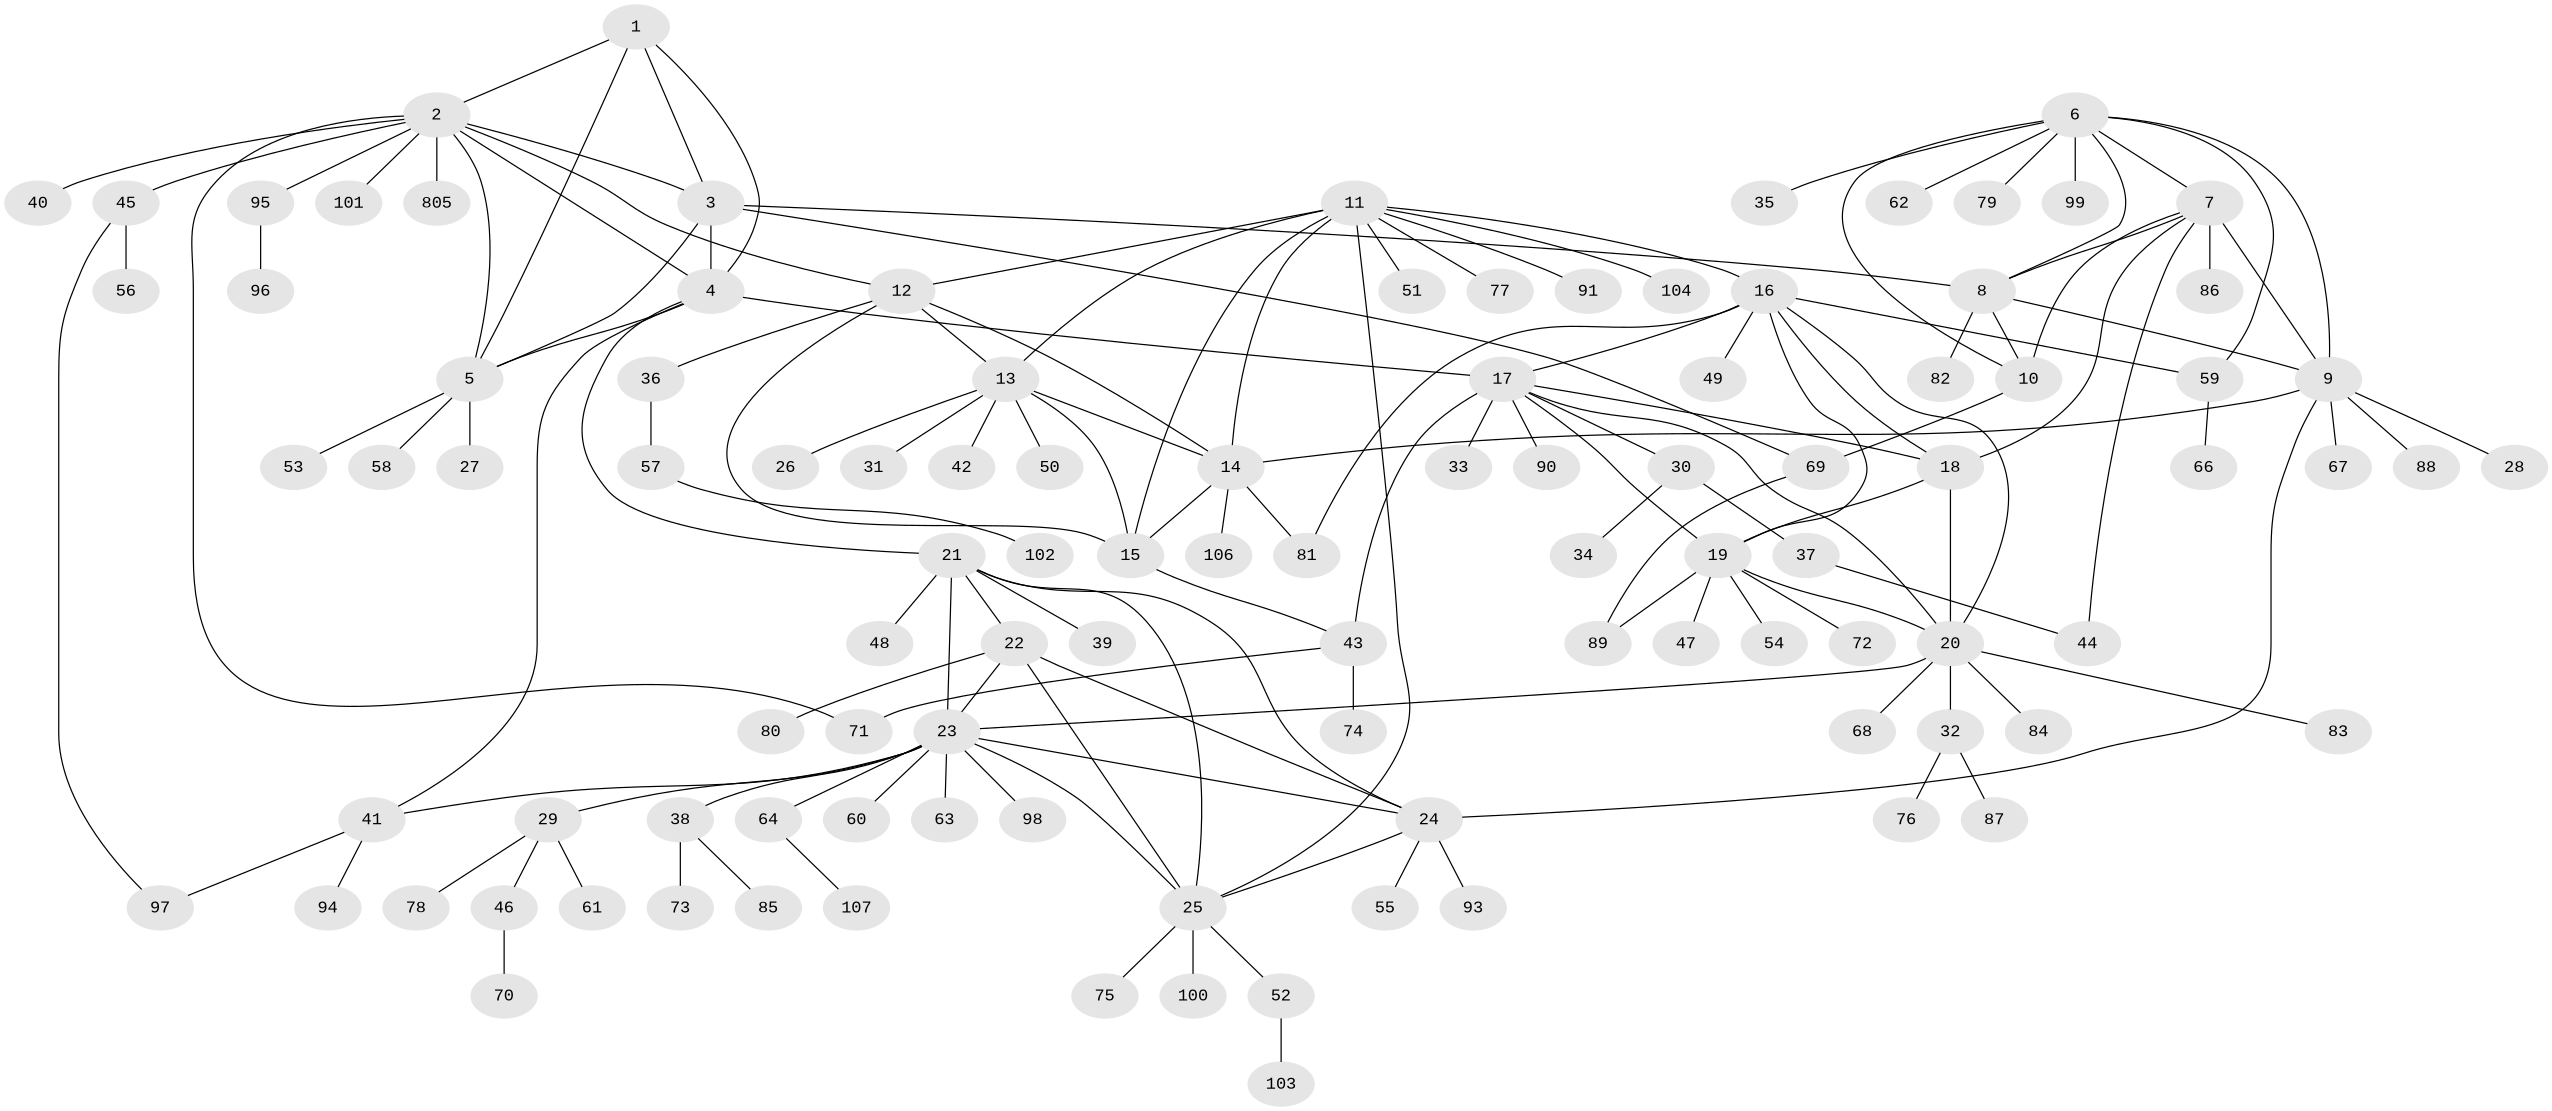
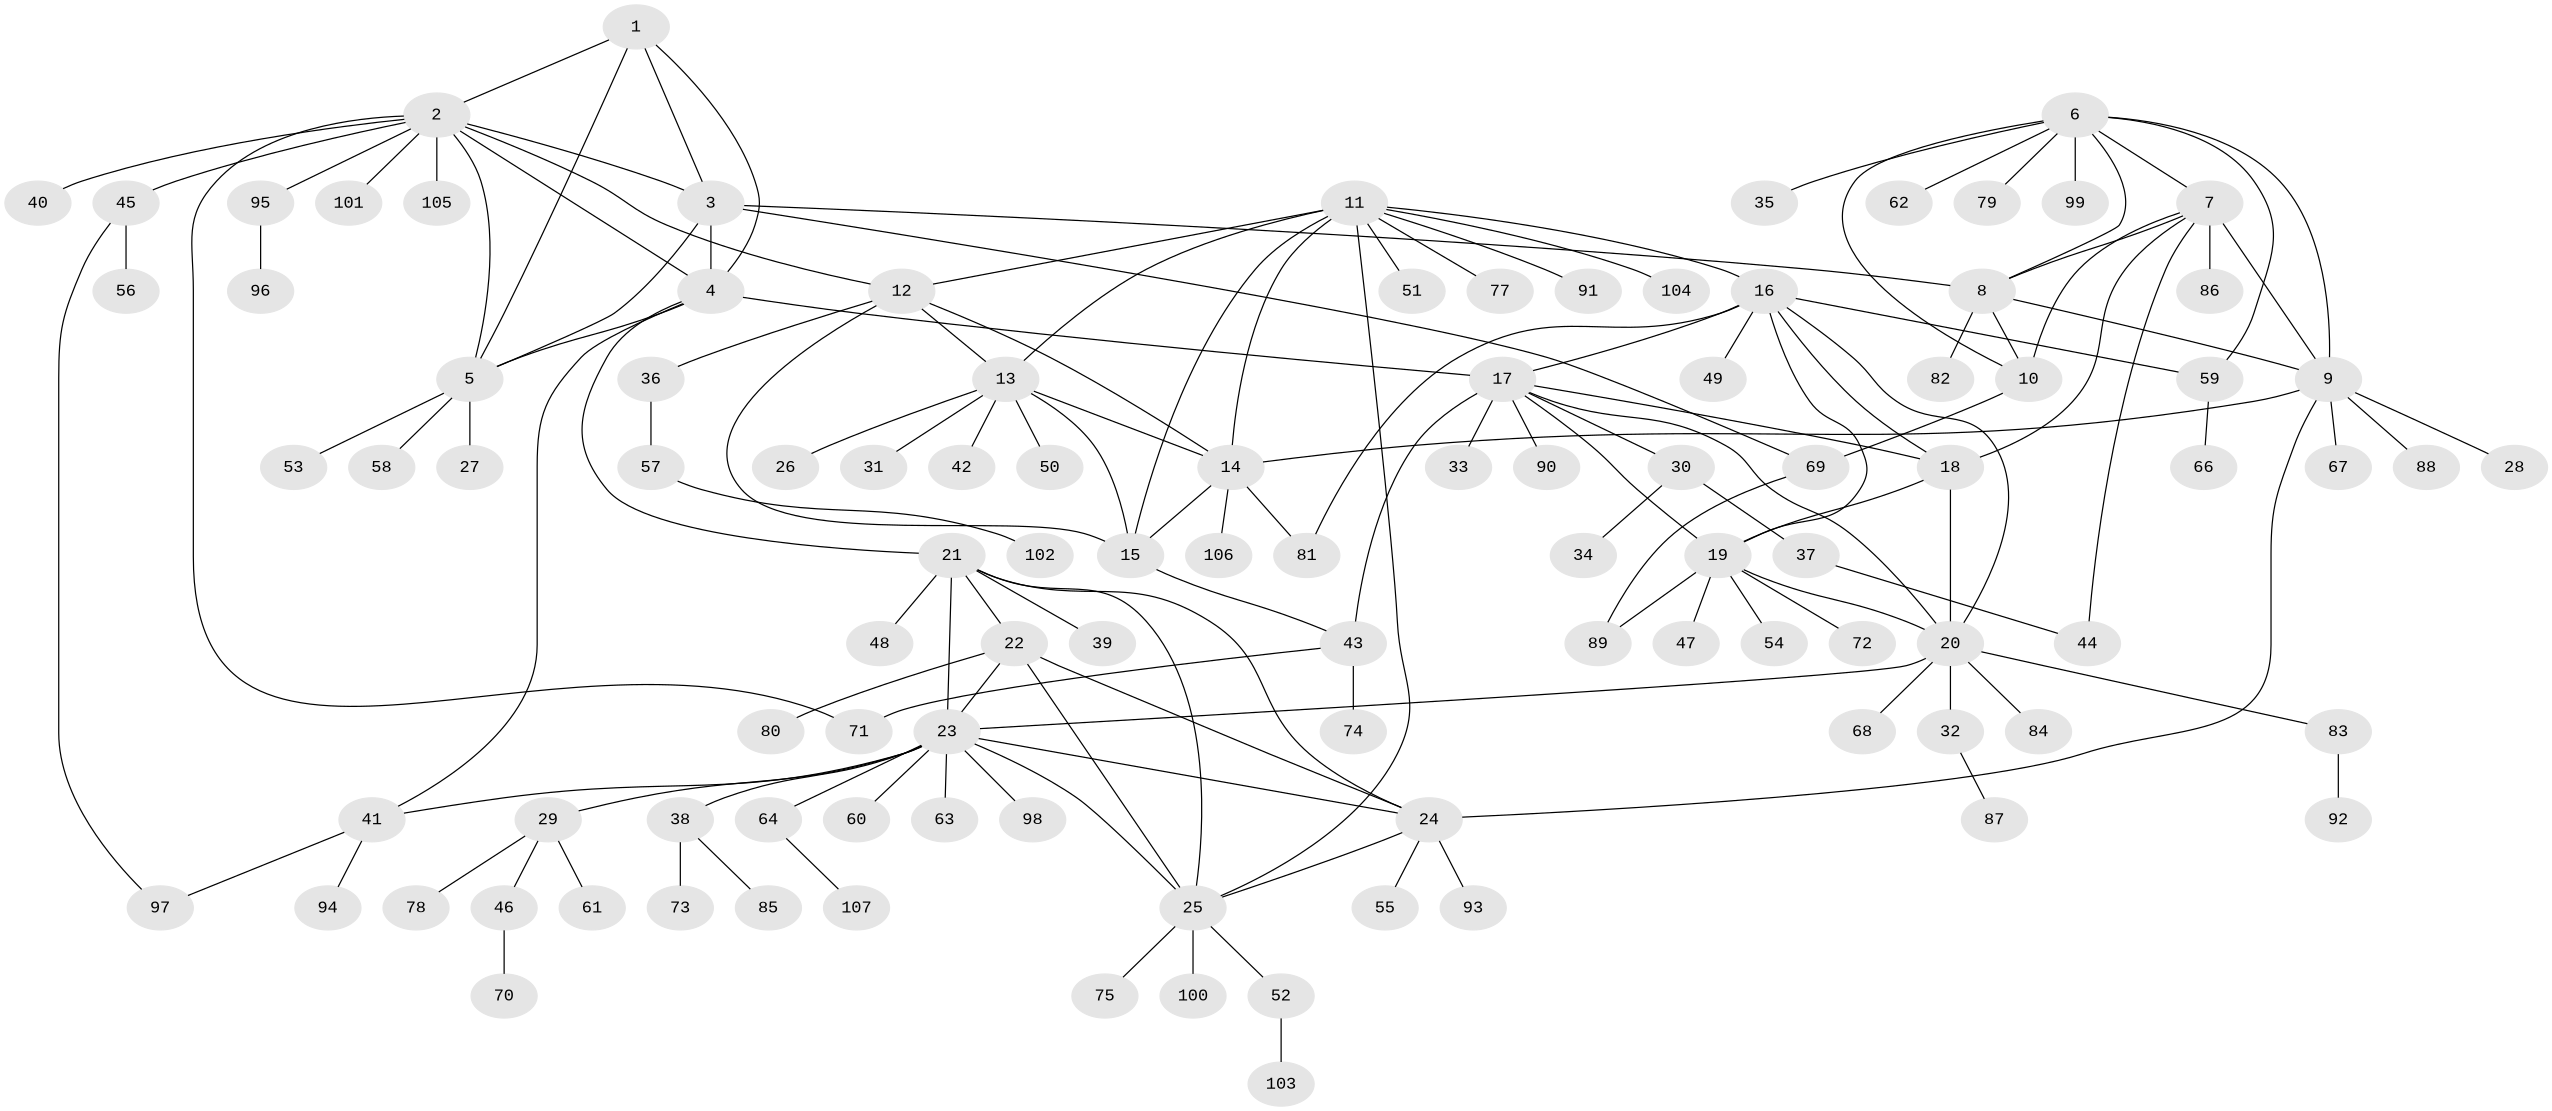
(437, 203) -> (437, 203)
(1906, 820) -> none
none -> (2338, 820)
